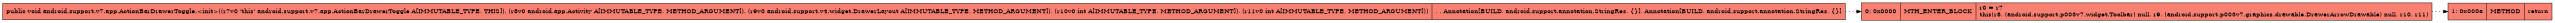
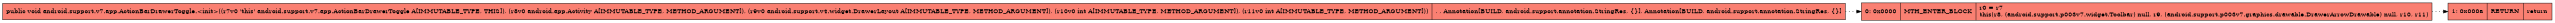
(2506, 11) -> (2505, 11)
